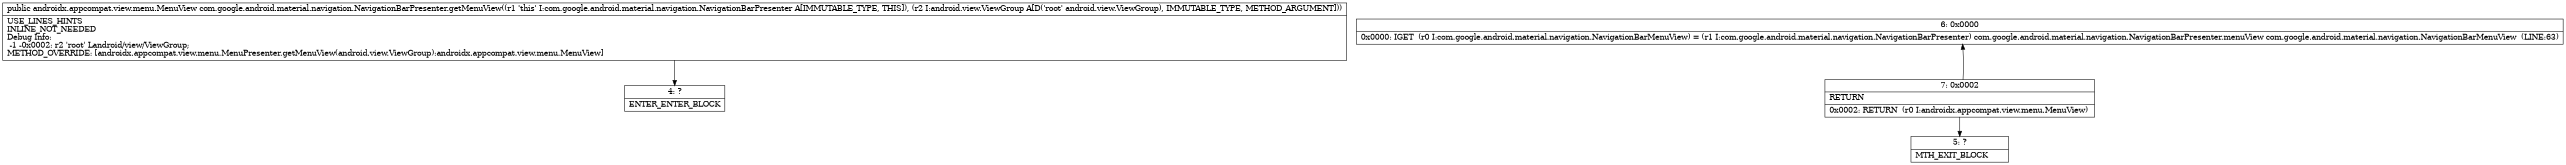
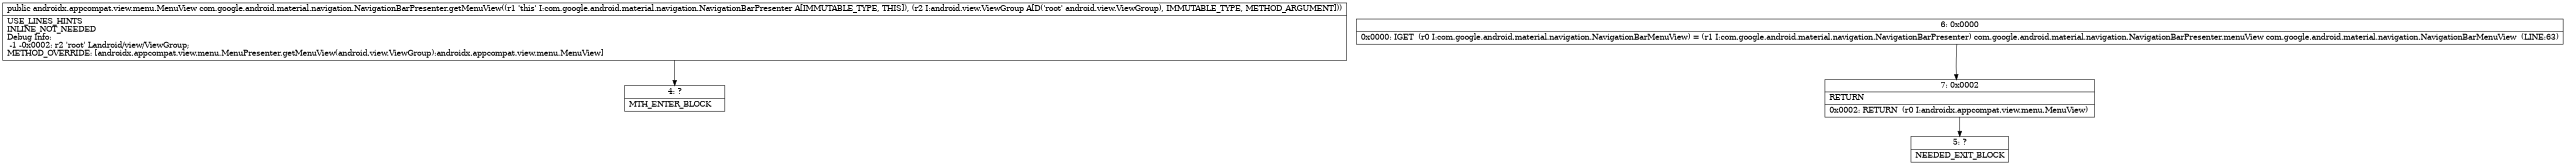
(1963, 65) -> (1956, 59)
(675, 105) -> (670, 105)
(1952, 155) -> (1960, 155)
